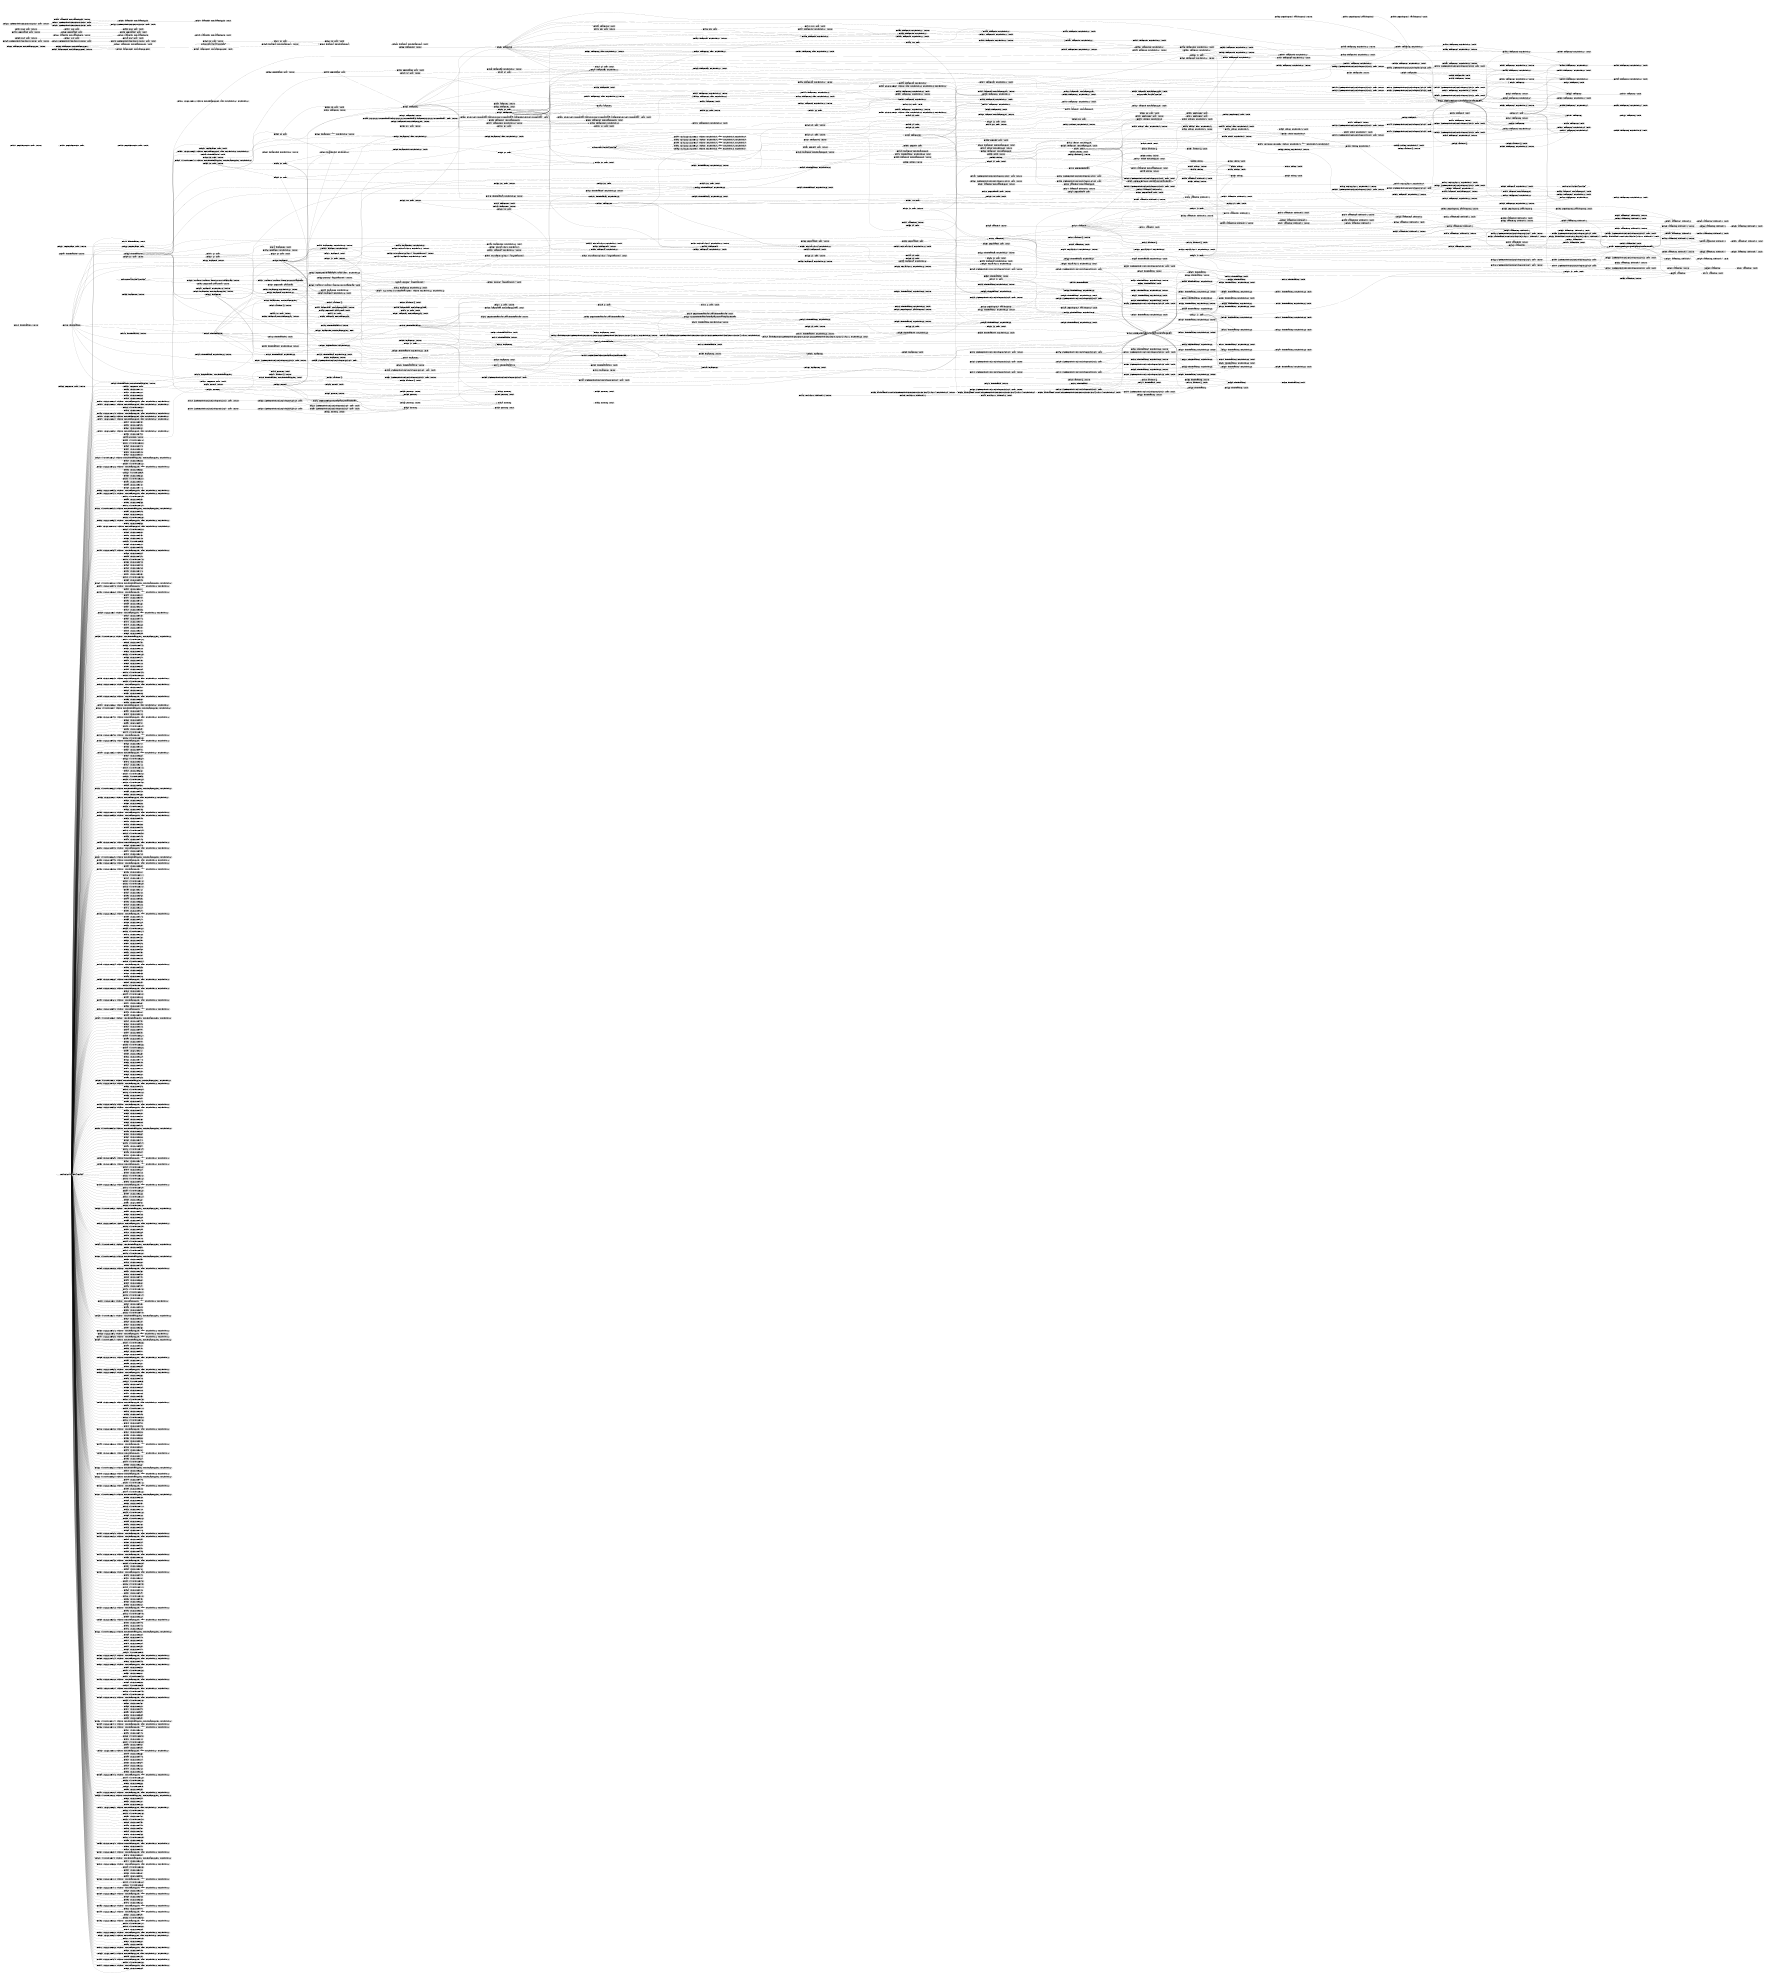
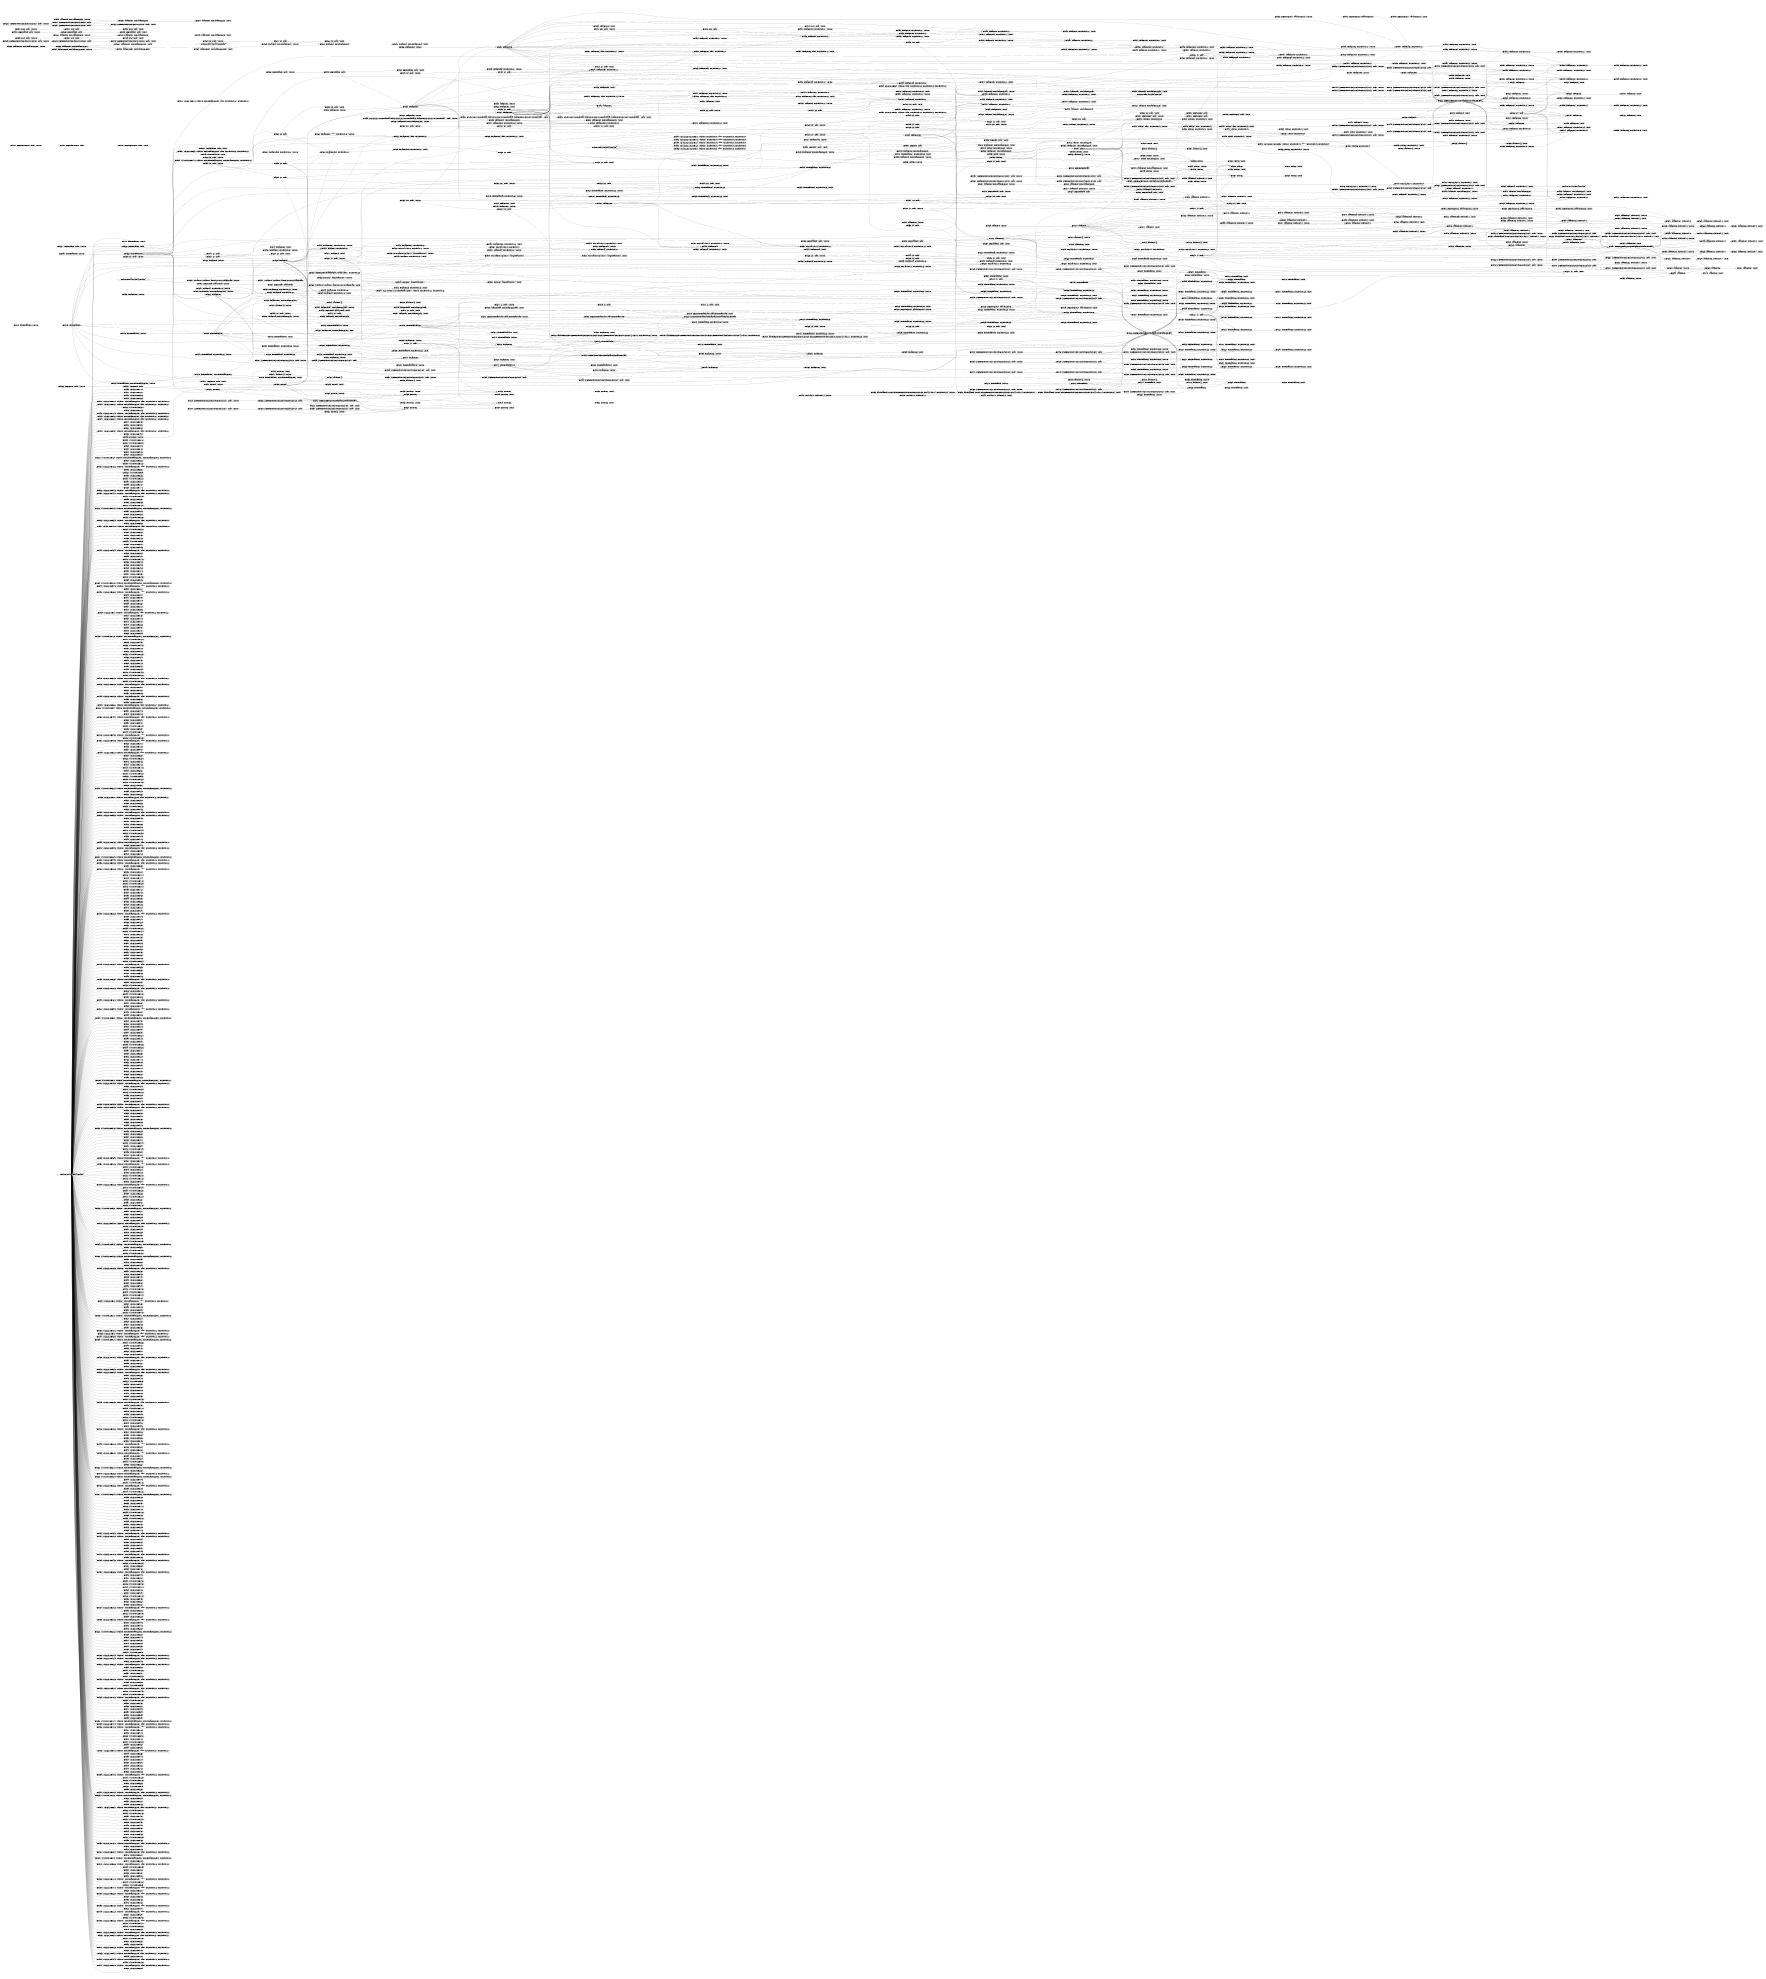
(825, 147) -> (825, 147)
